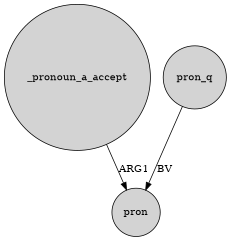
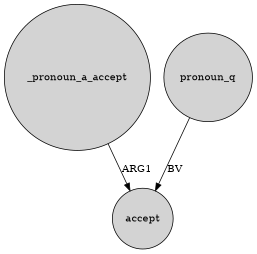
(195, 77) -> (208, 77)
(136, 212) -> (143, 219)
